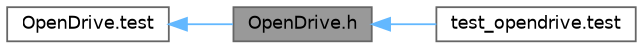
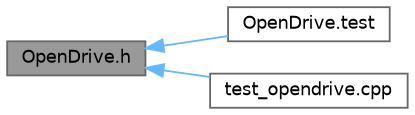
(210, 24) -> (196, 41)
(536, 24) -> (309, 91)
